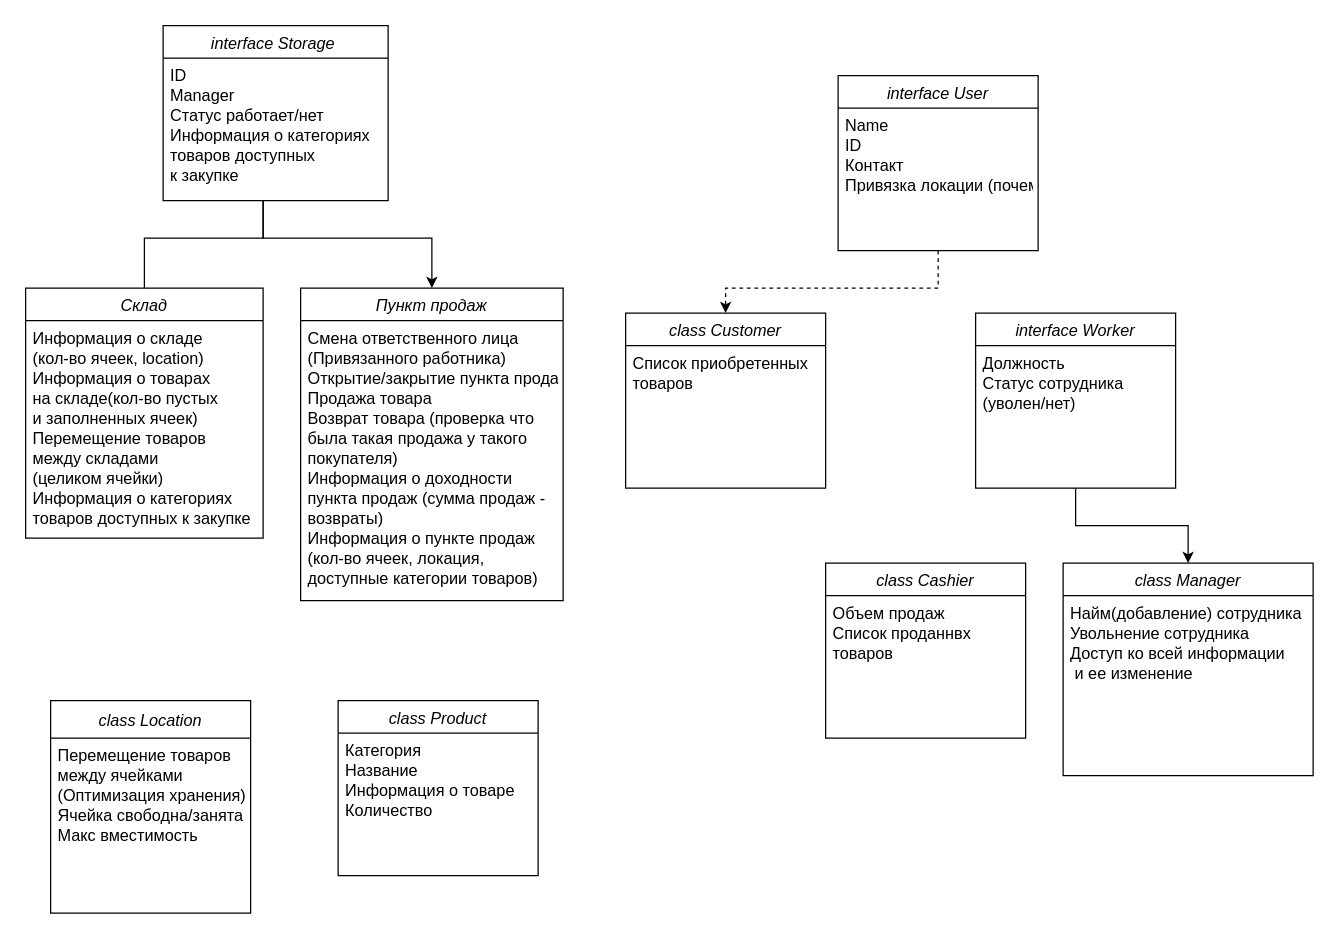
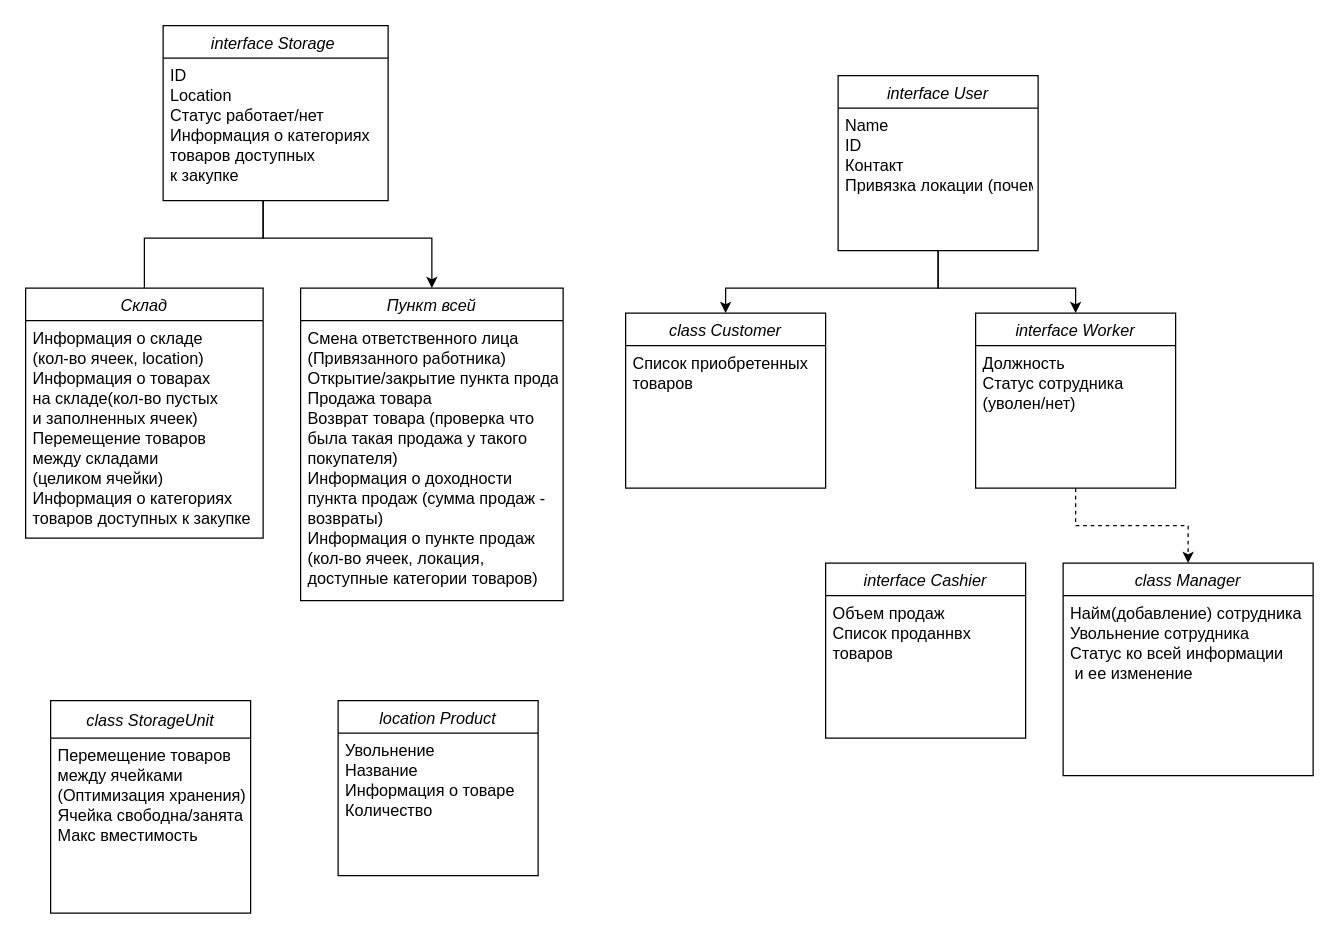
(179, 76) -> (179, 76)
(824, 288) -> (824, 288)
none -> (1016, 288)
(431, 306) -> (431, 306)
(1129, 526) -> (1129, 526)
(925, 581) -> (925, 581)
(1191, 613) -> (1191, 613)
(438, 718) -> (438, 718)
(150, 720) -> (150, 720)
(386, 751) -> (391, 751)
